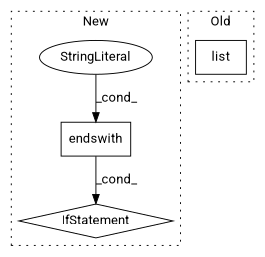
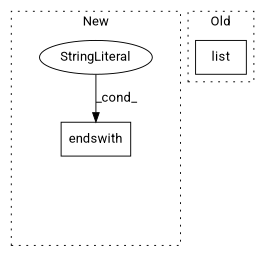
(96, 221) -> none
